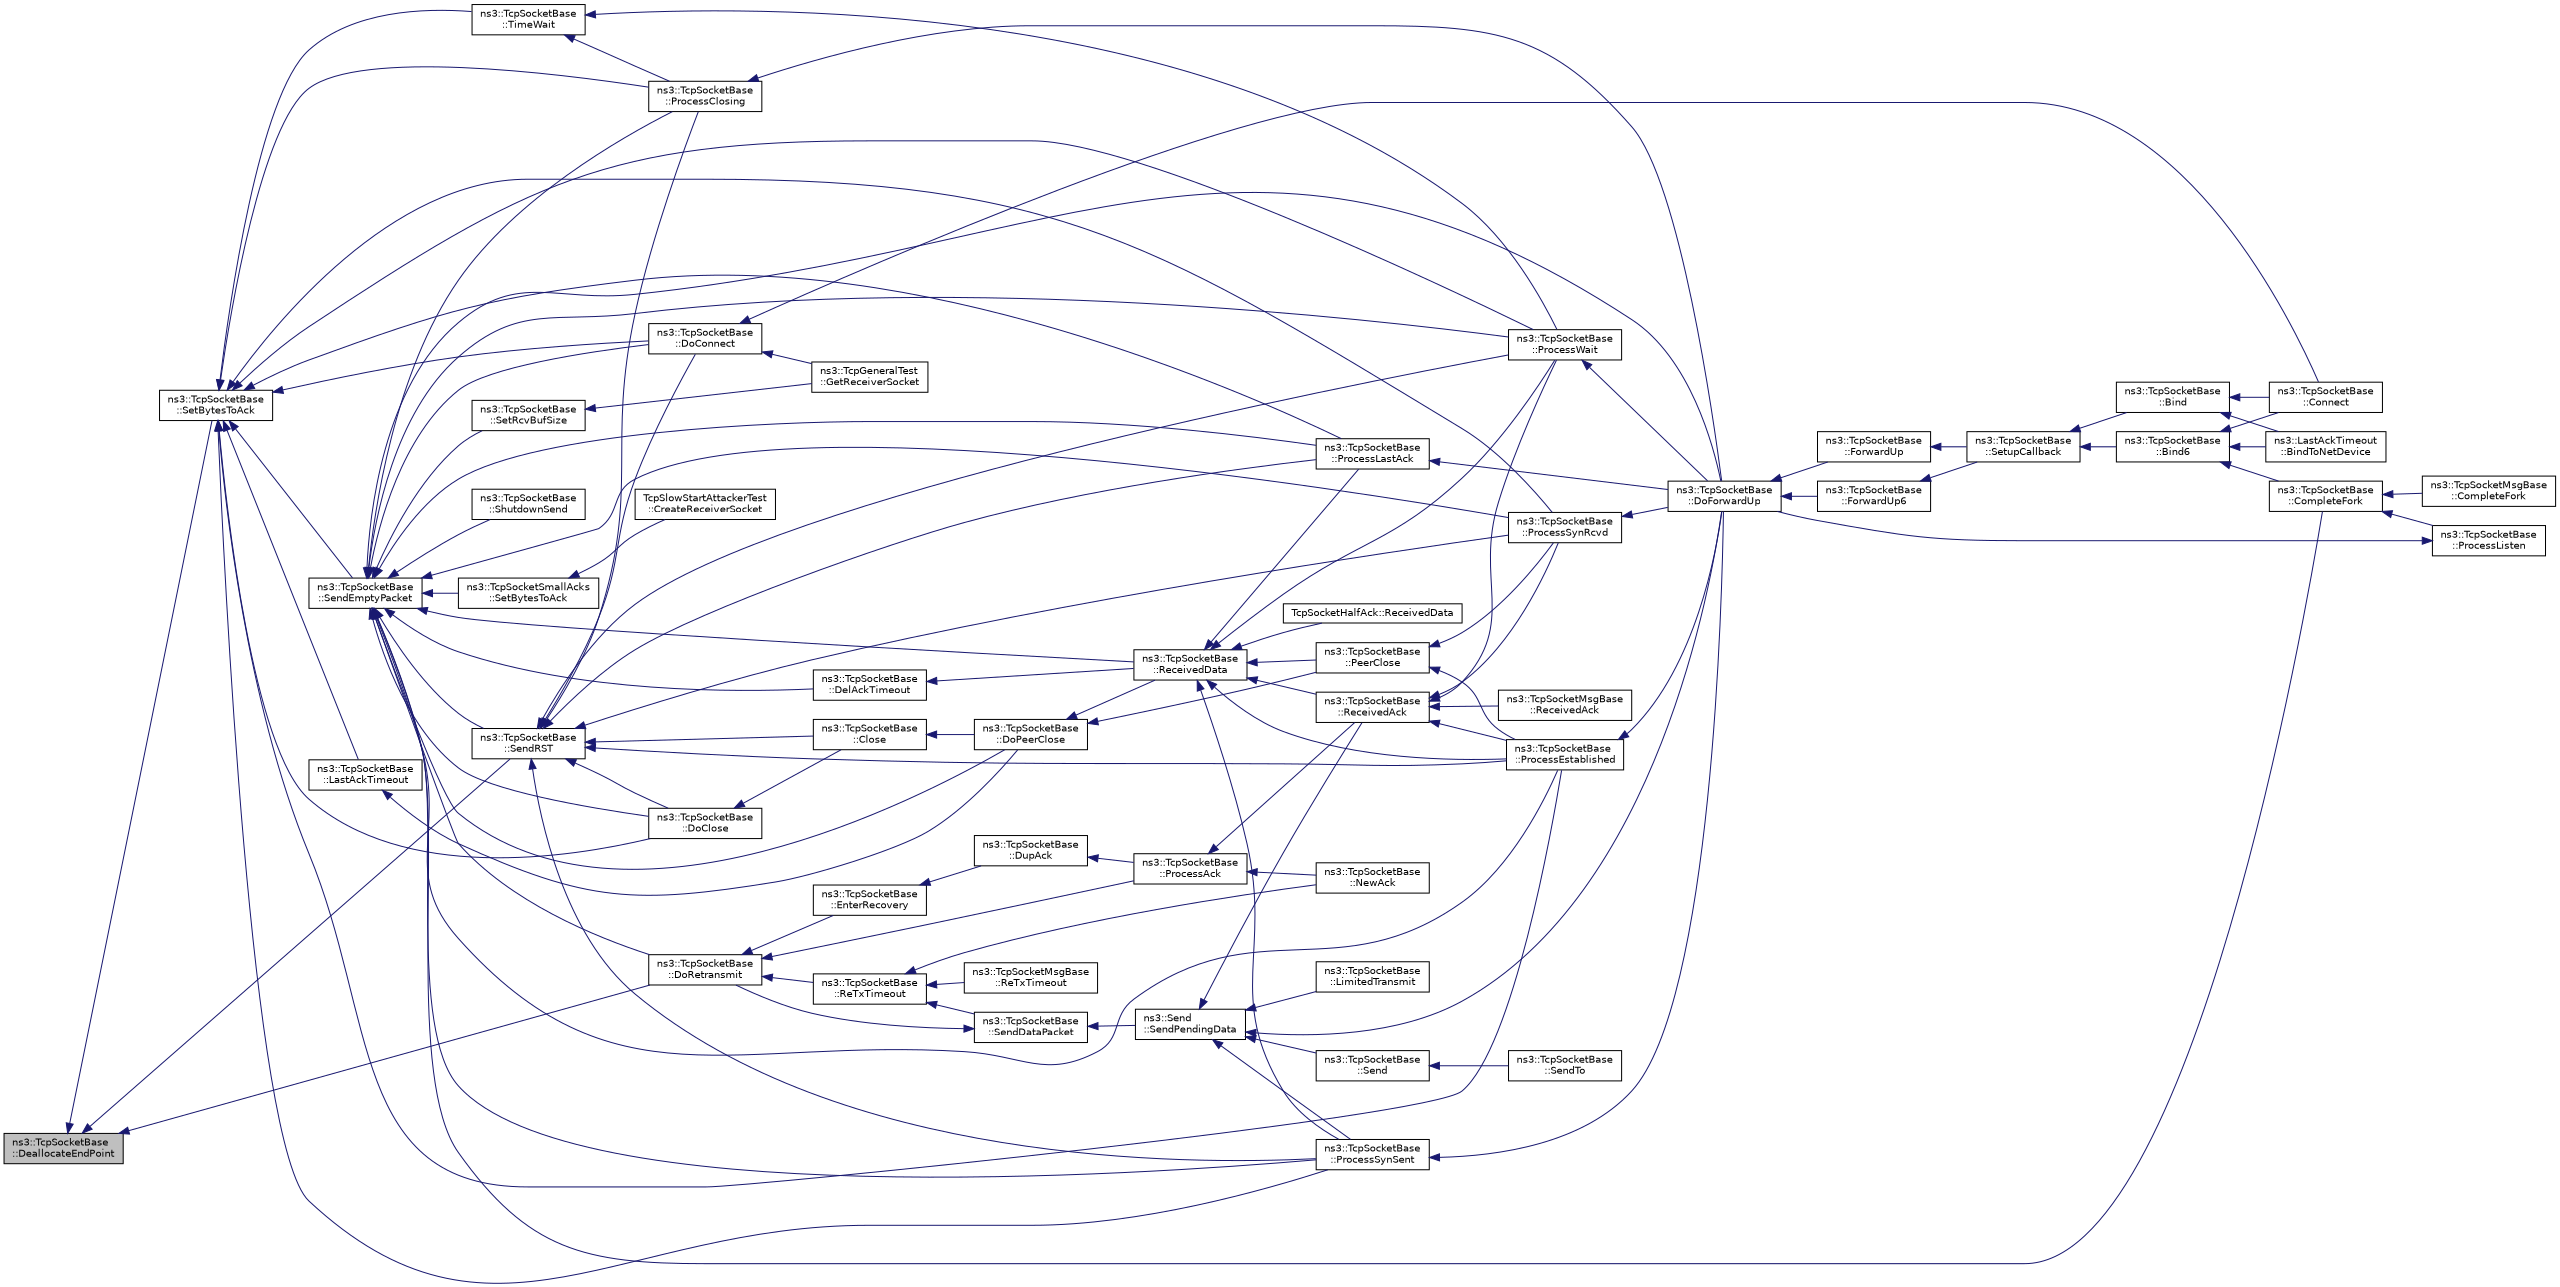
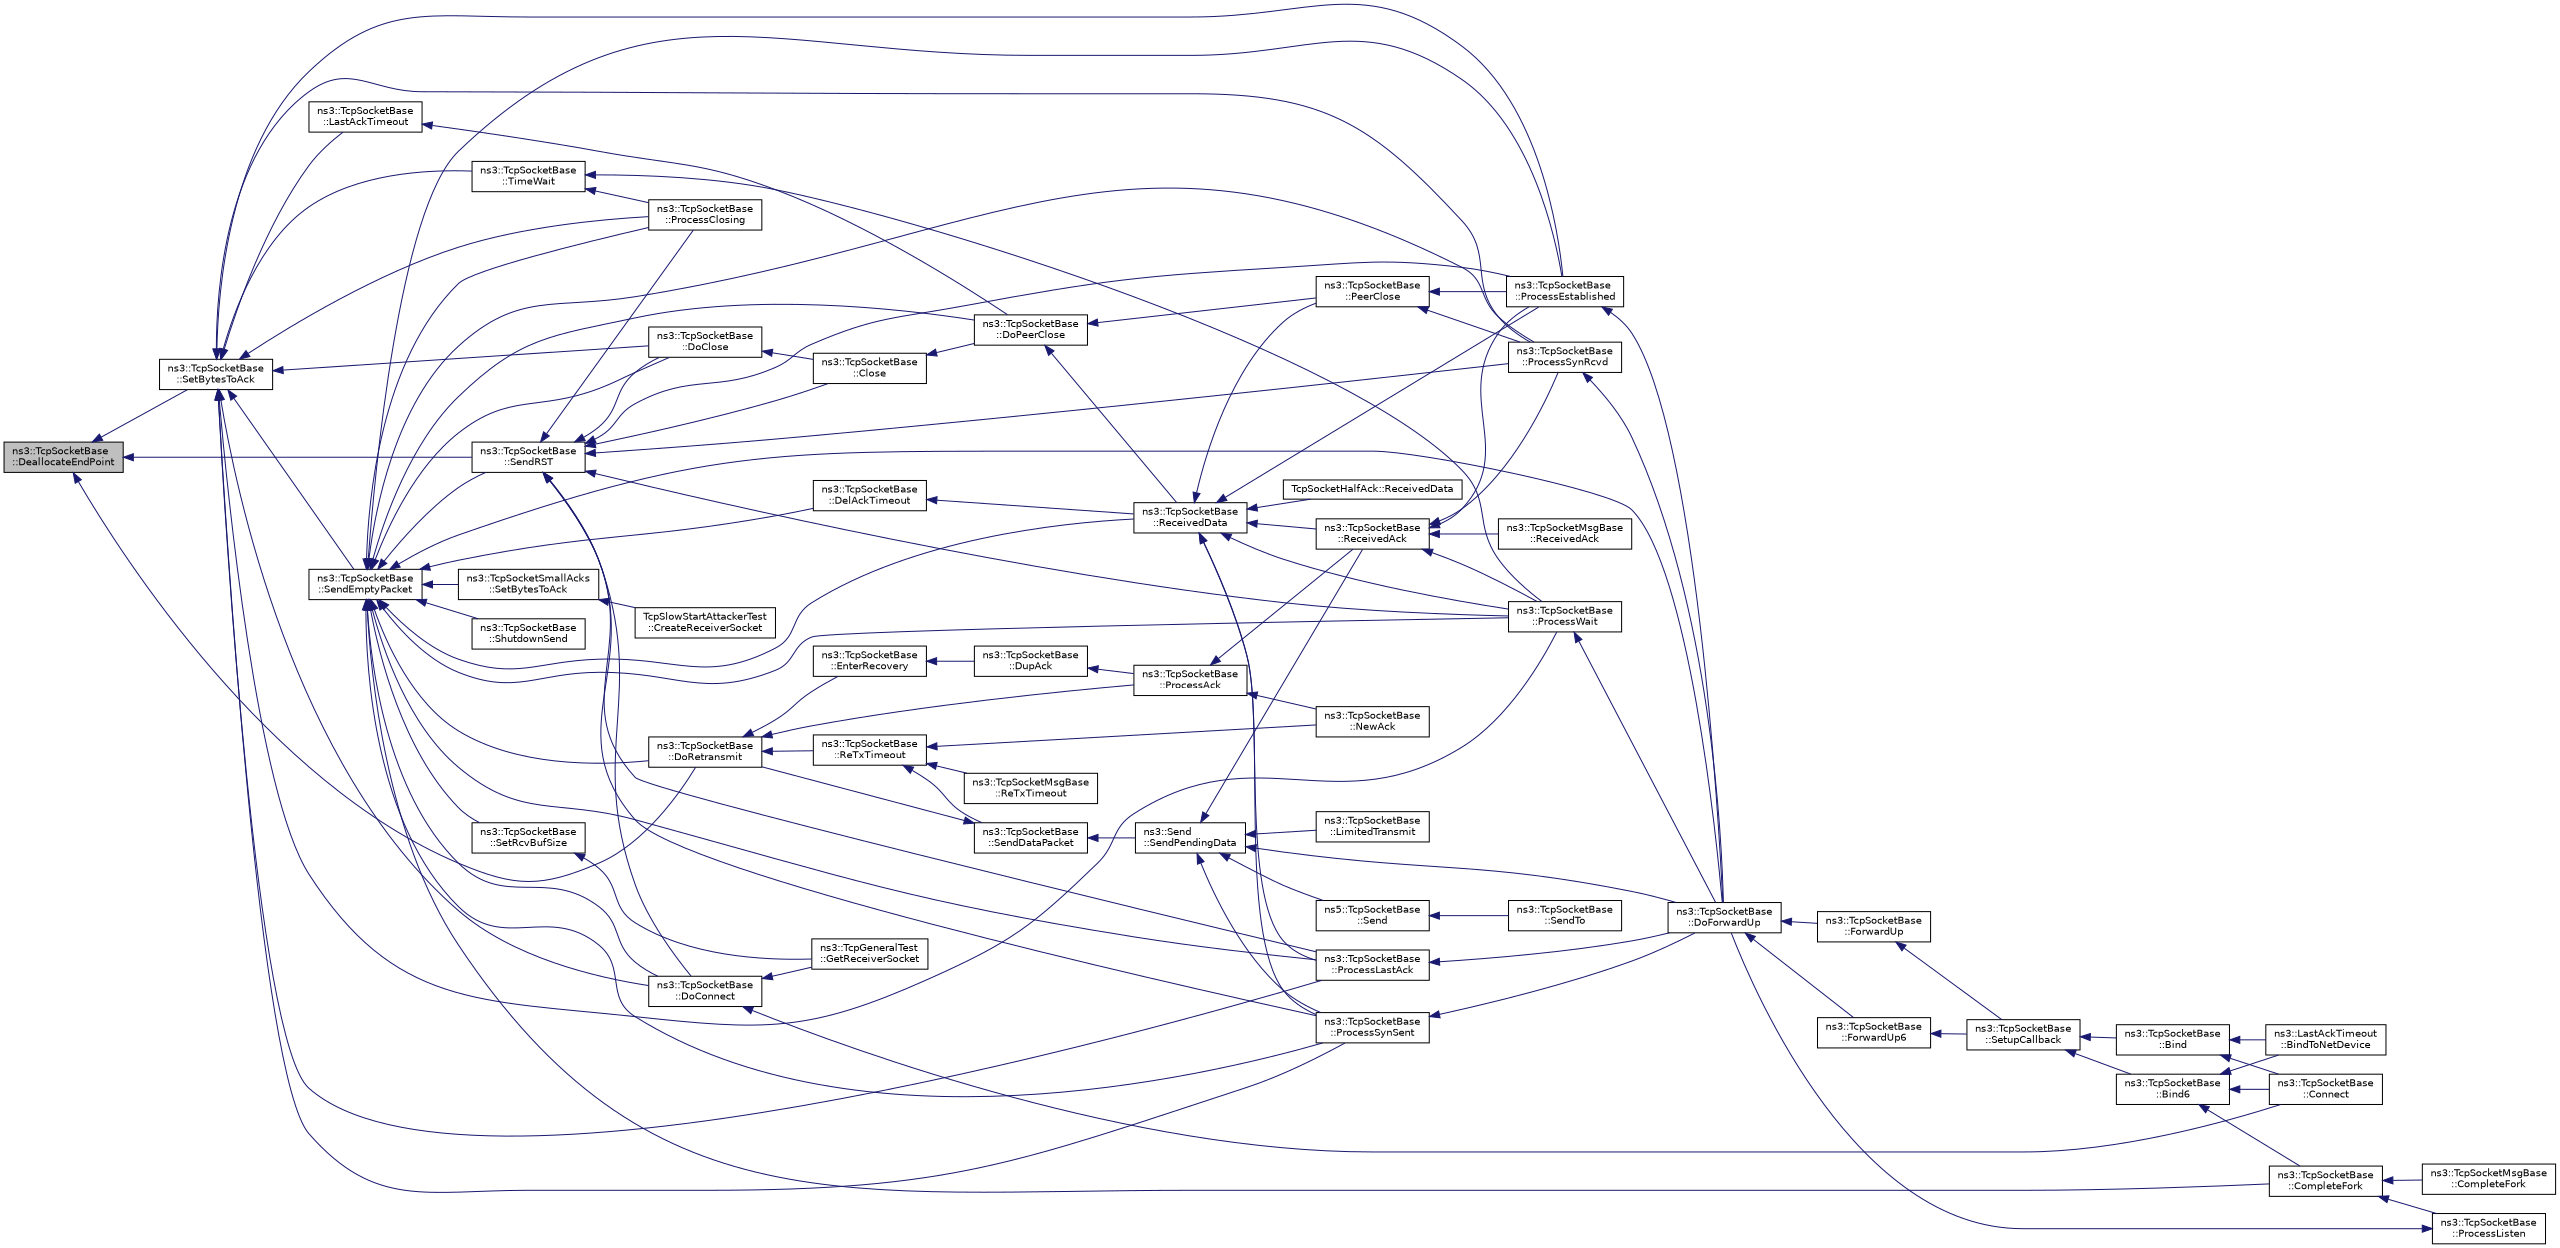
(1391, 26) -> none
(1373, 1066) -> (1373, 916)
